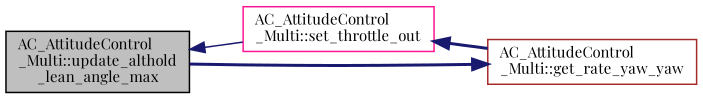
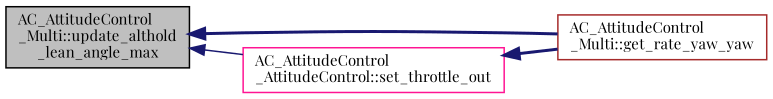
(339, 29) -> (374, 70)
(331, 66) -> (381, 32)
